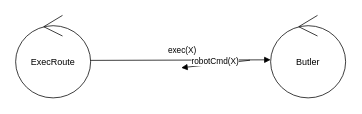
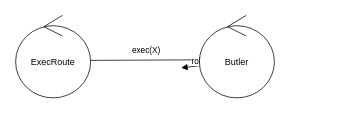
(308, 57) -> (237, 57)
